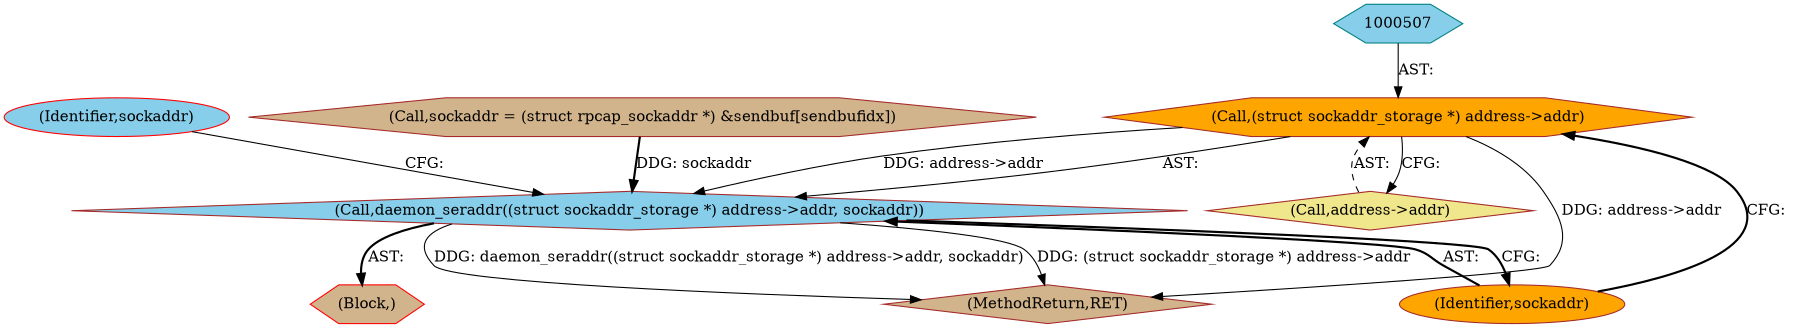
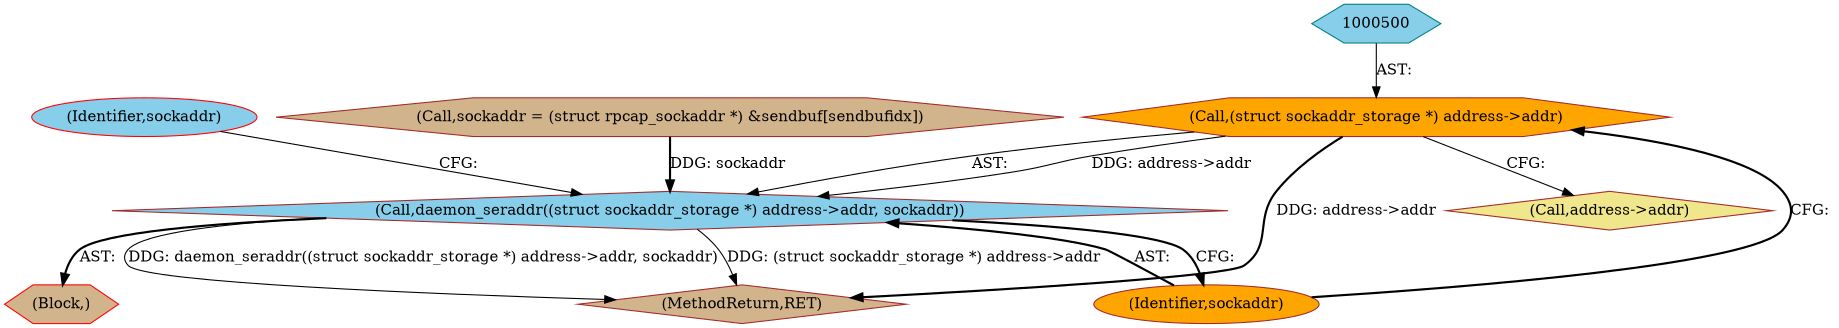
(1398, 24) -> (1376, 24)
(1352, 168) -> none
(1445, 277) -> (1138, 280)
